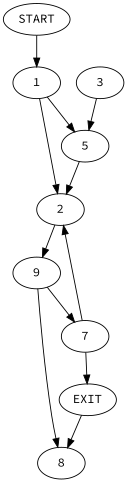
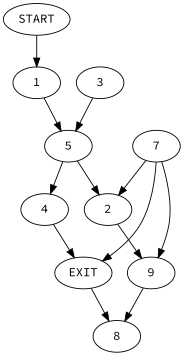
(48, 142) -> none
none -> (45, 210)
(58, 301) -> (170, 206)
